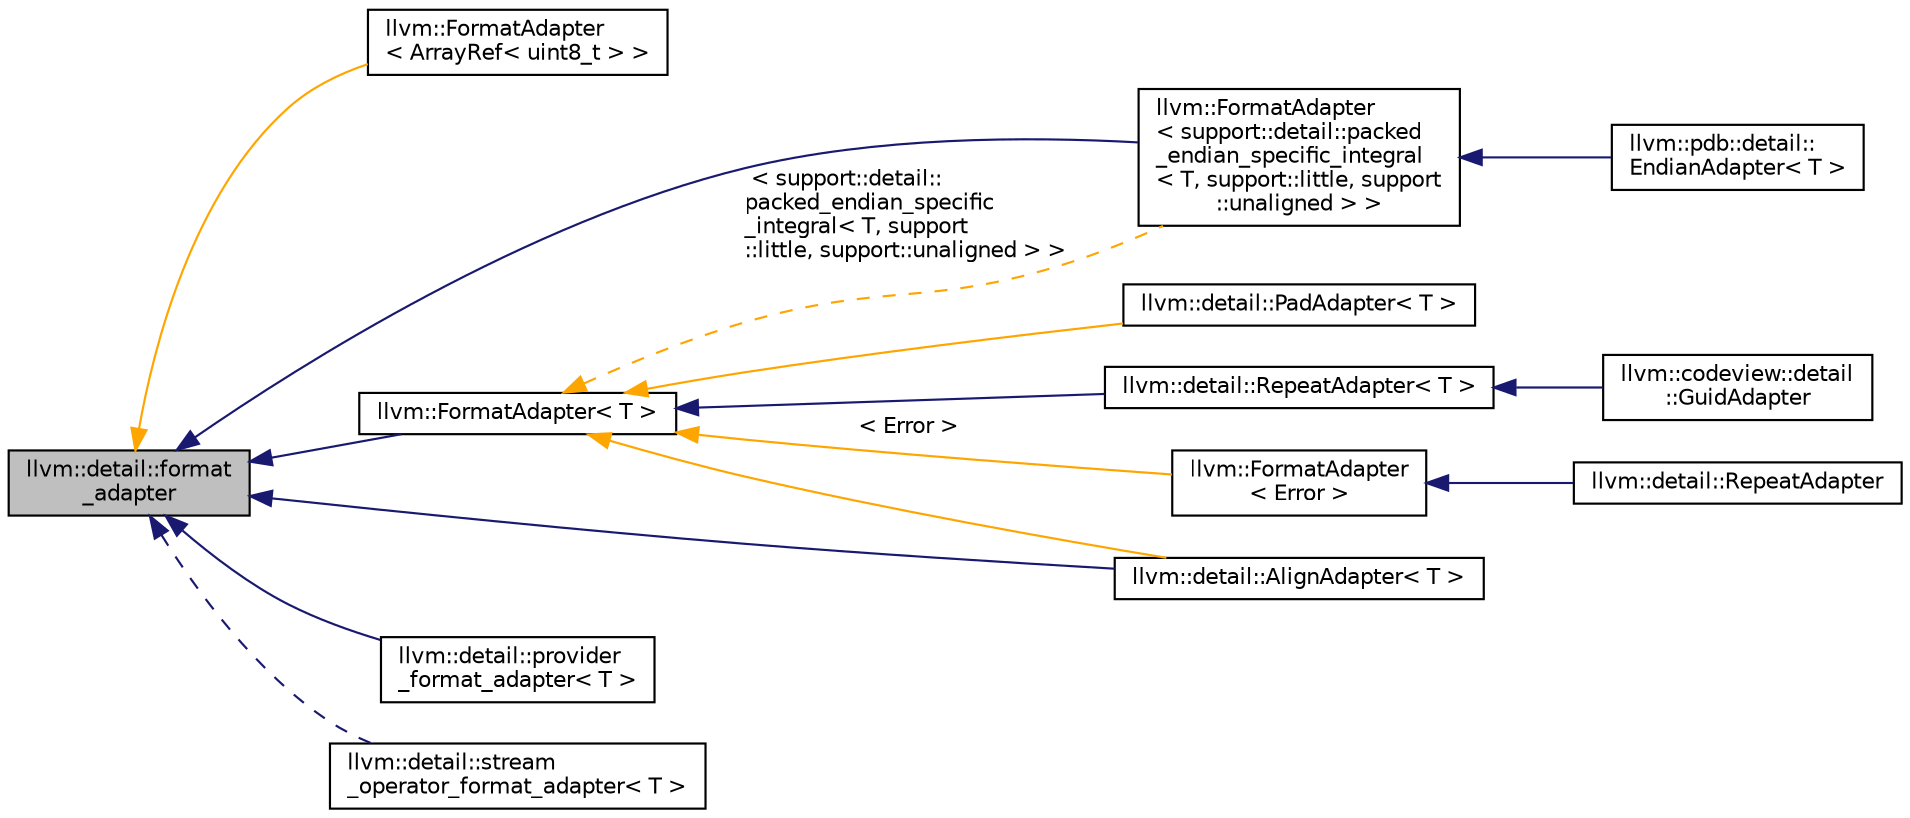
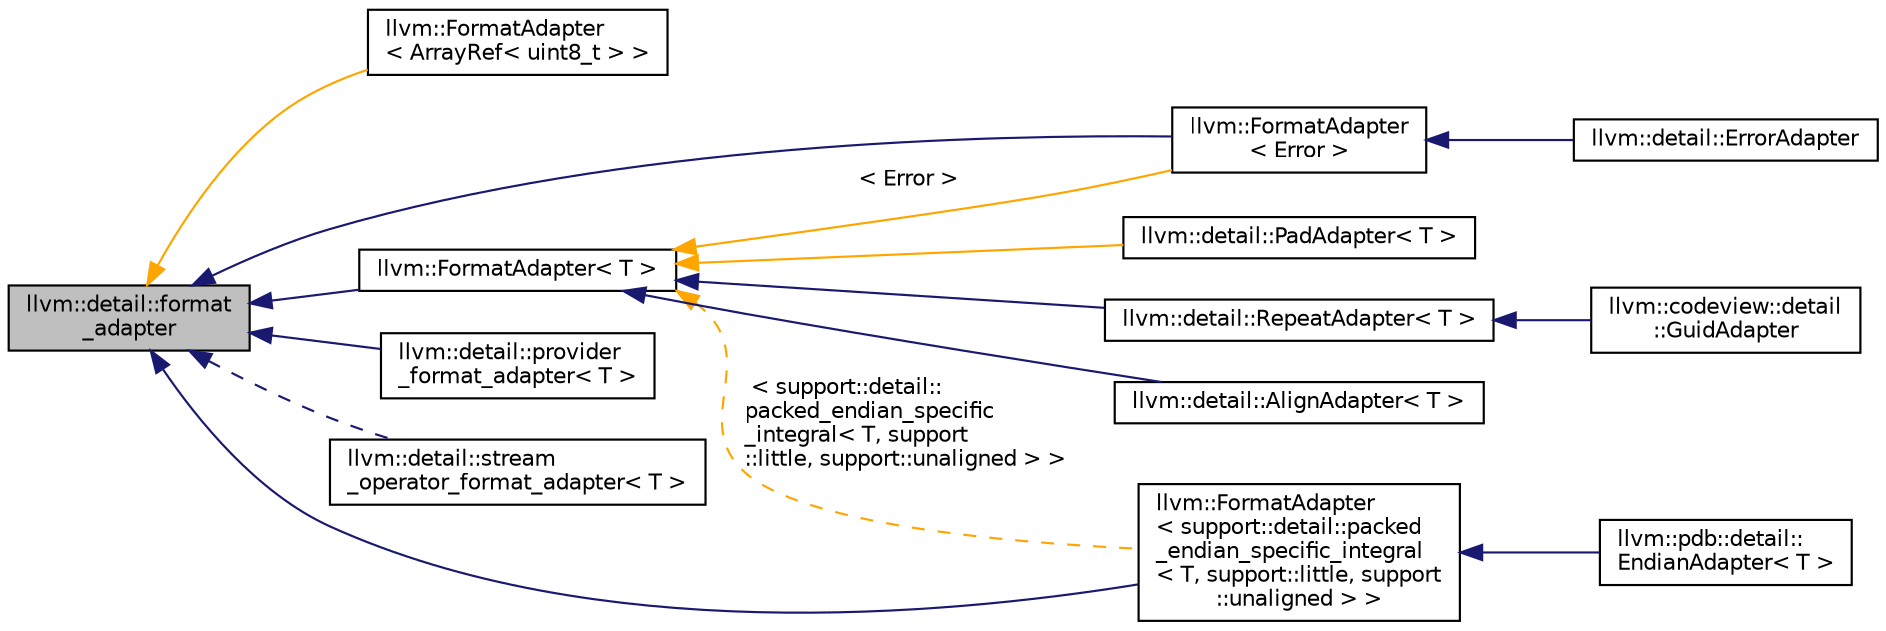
(1738, 483) -> (1726, 140)
(886, 507) -> (903, 341)
(693, 539) -> (685, 161)
